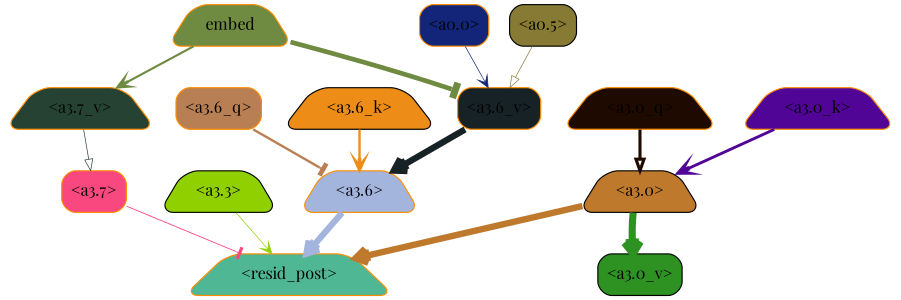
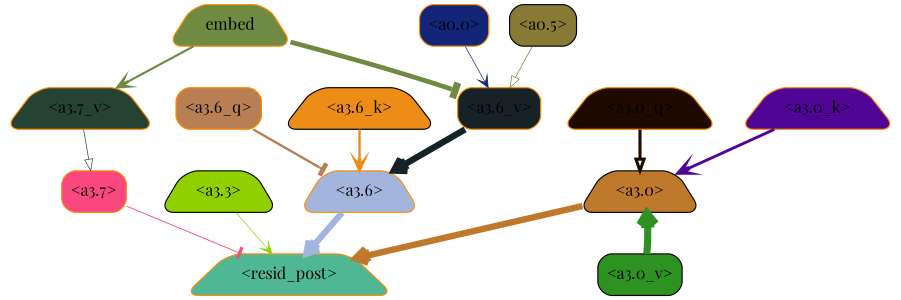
(632, 227) -> (648, 239)
